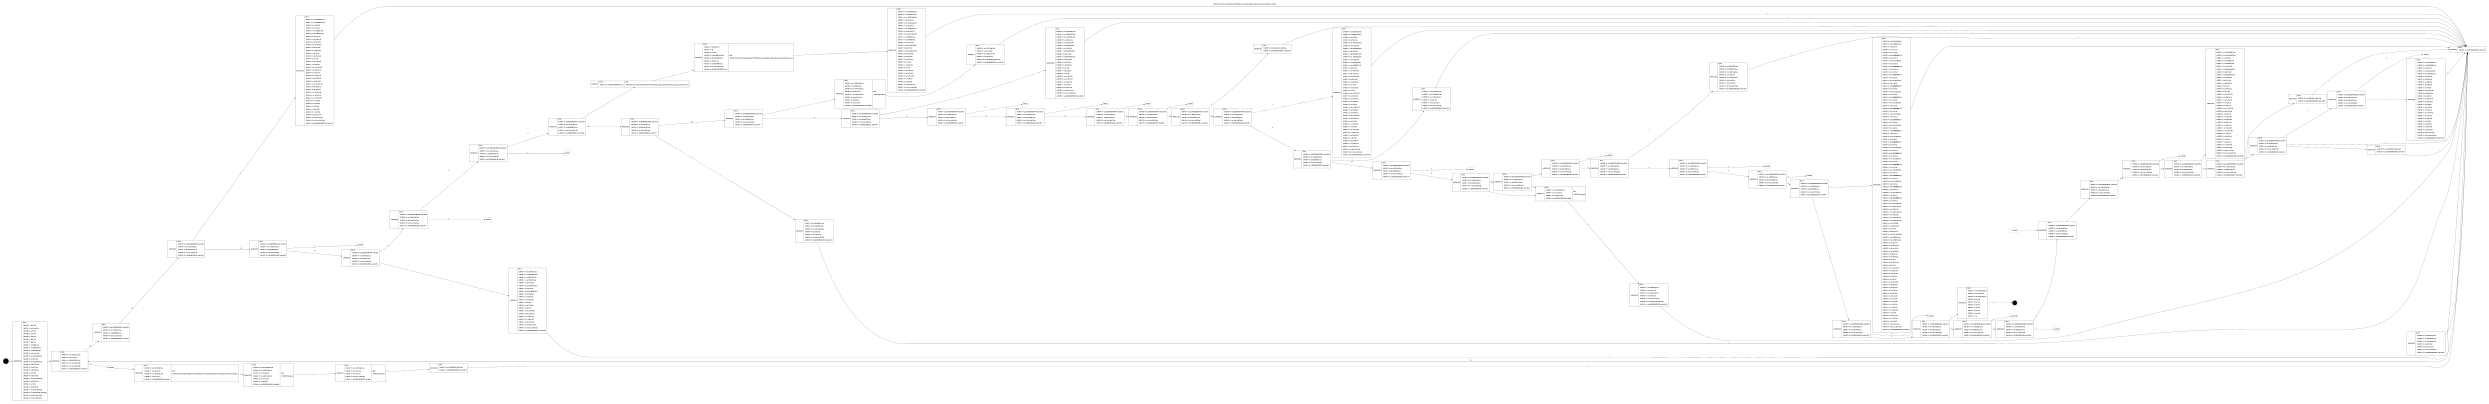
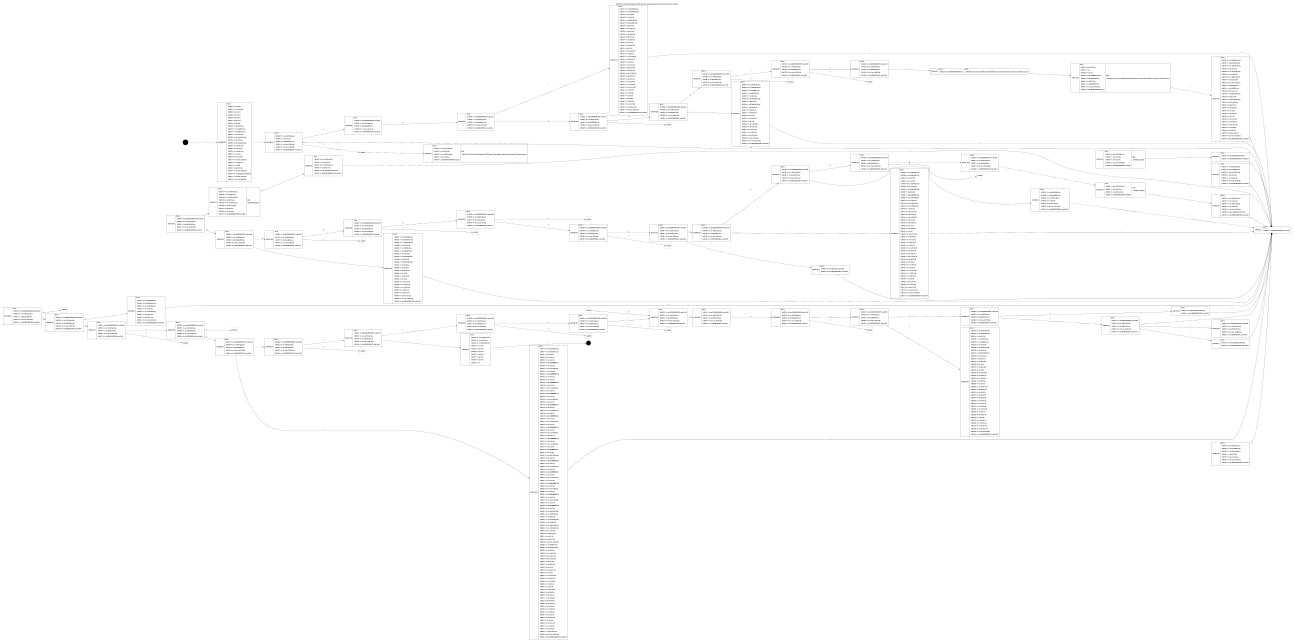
(2426, 55) -> none
(2426, 100) -> none
(640, 127) -> none
(1513, 182) -> none
(268, 375) -> none
